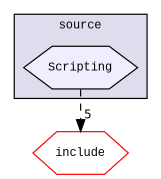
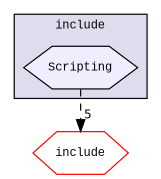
(81, 26) -> (81, 26)
